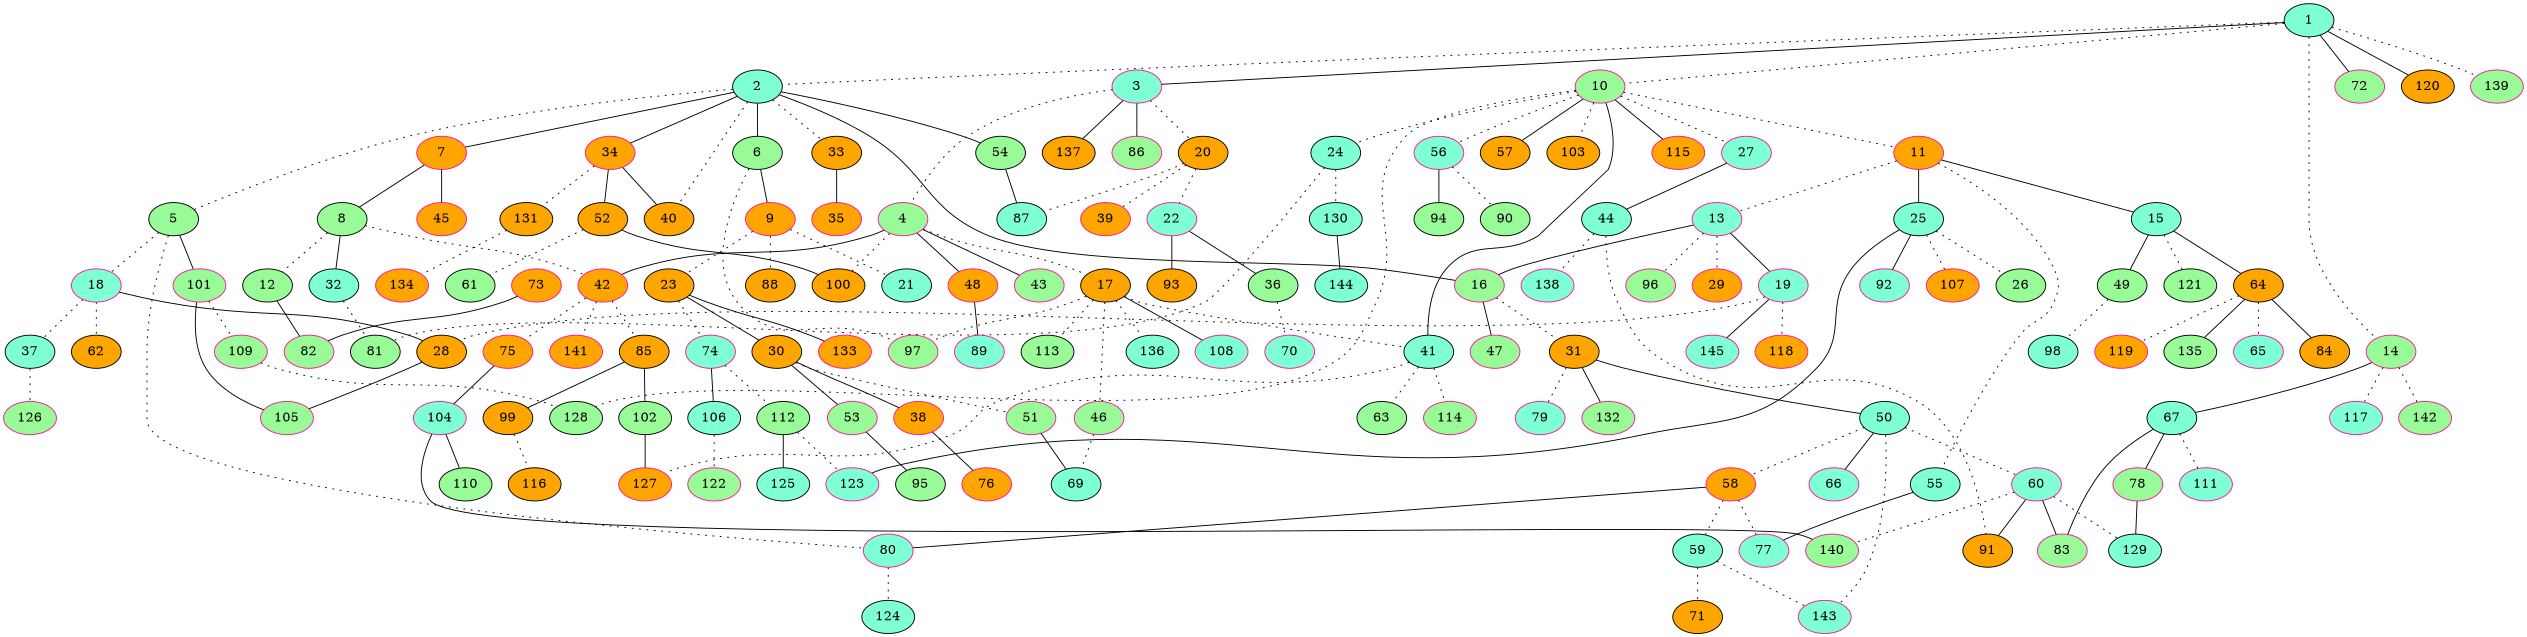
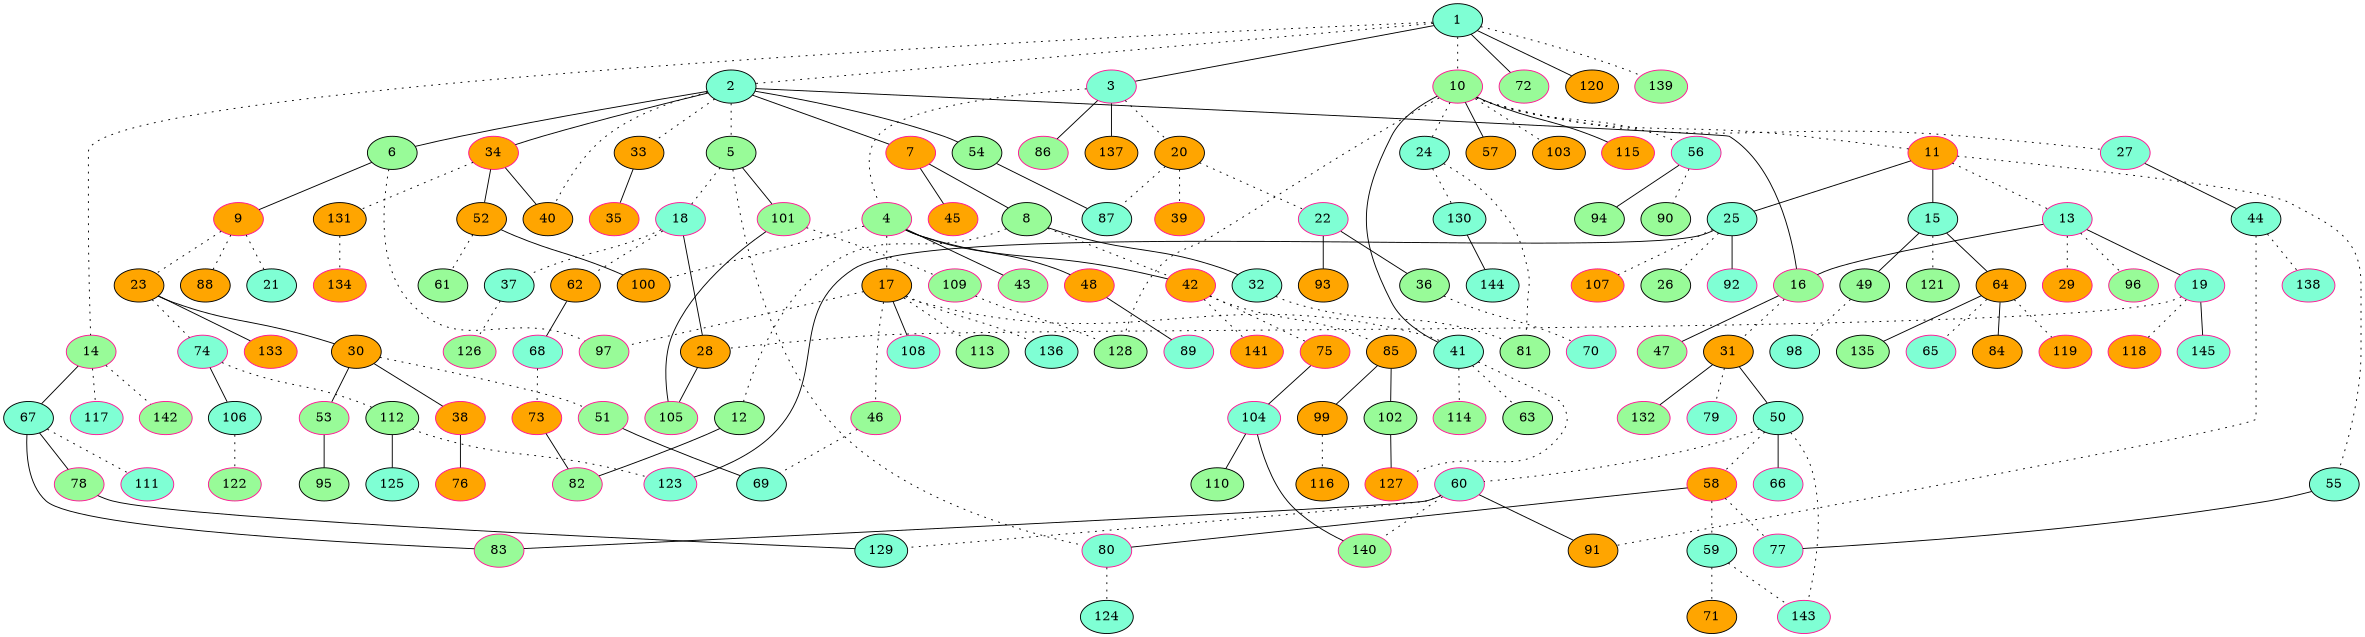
none -> (538, 352)
